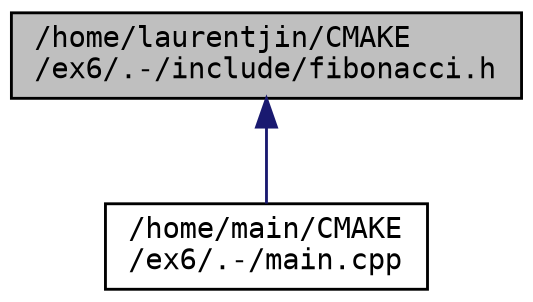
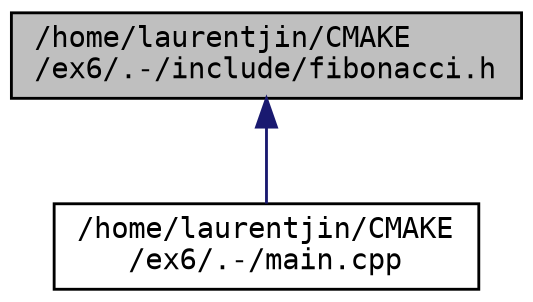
(266, 247) -> (266, 247)
